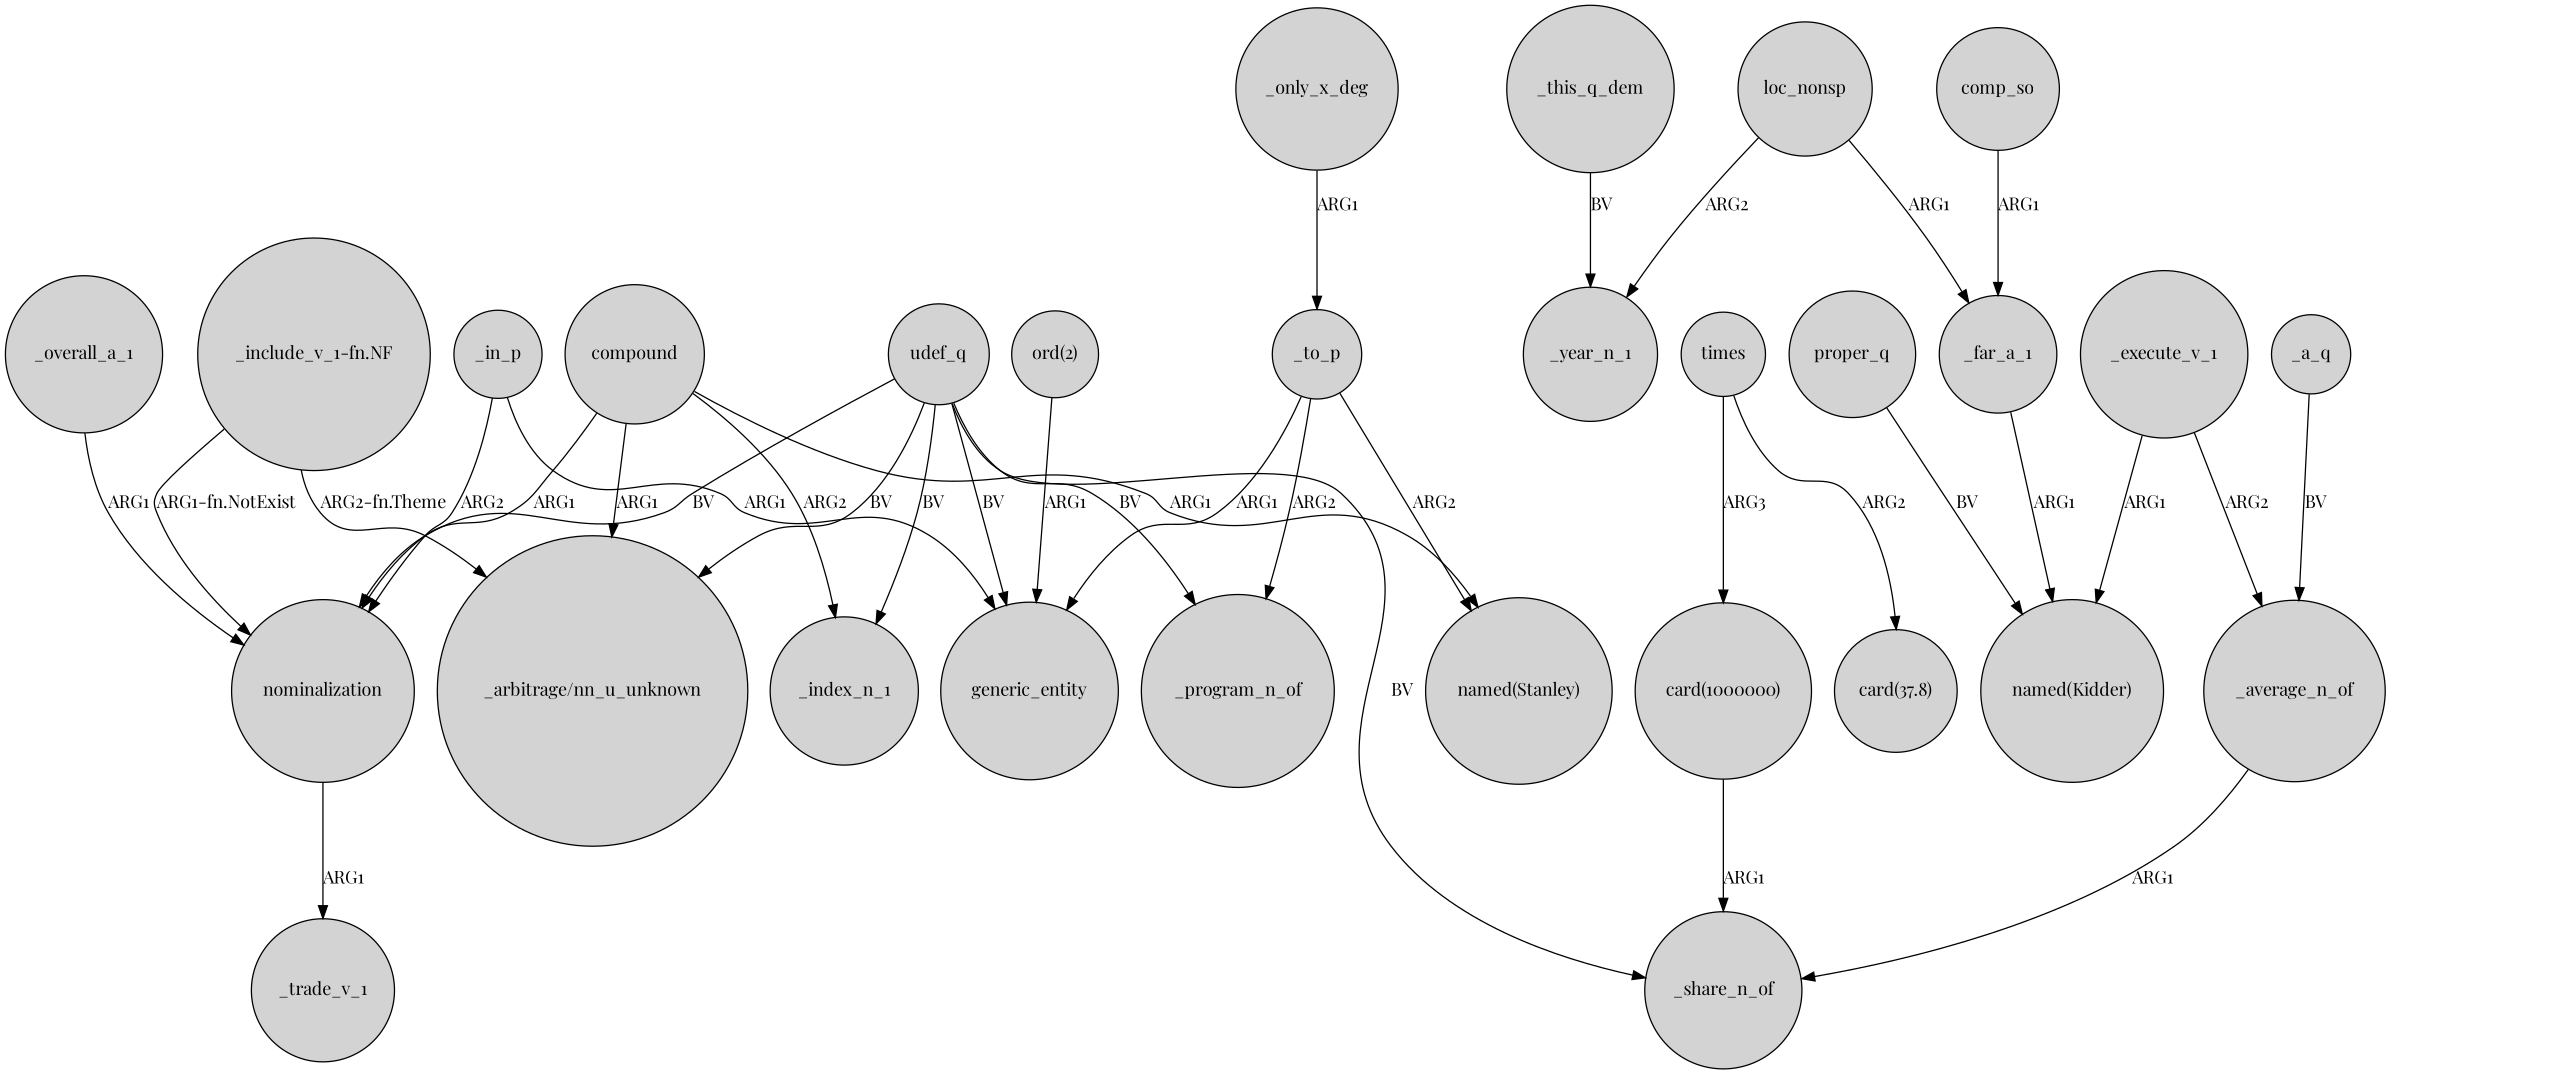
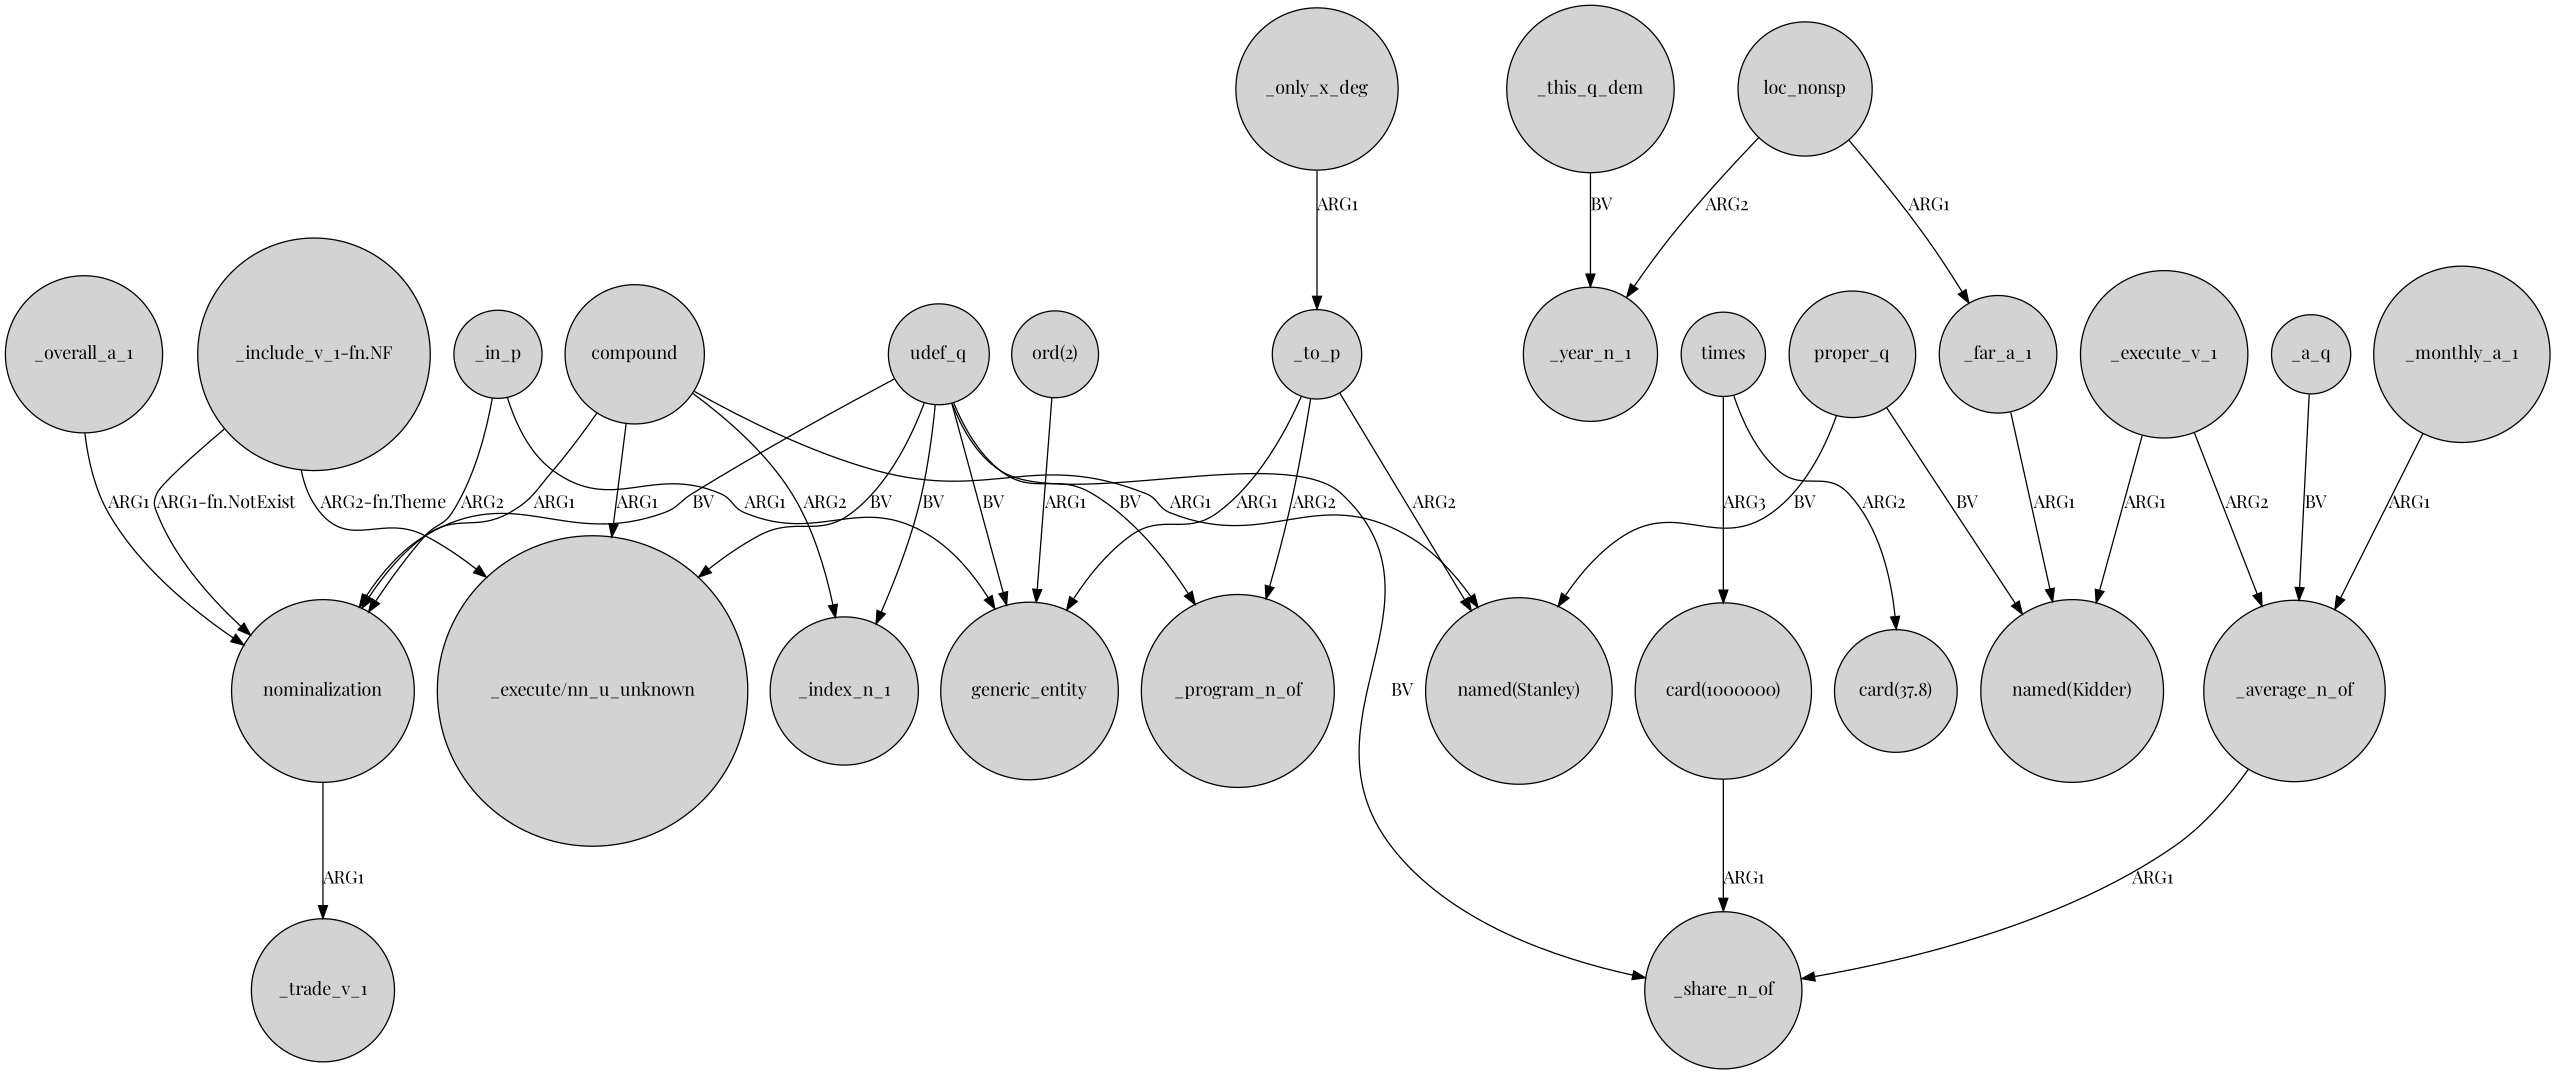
(1998, 89) -> none
none -> (2462, 354)
none -> (1715, 528)
(593, 691) -> (593, 691)
